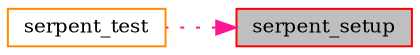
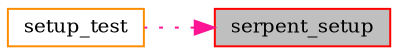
(87, 28) -> (76, 28)
